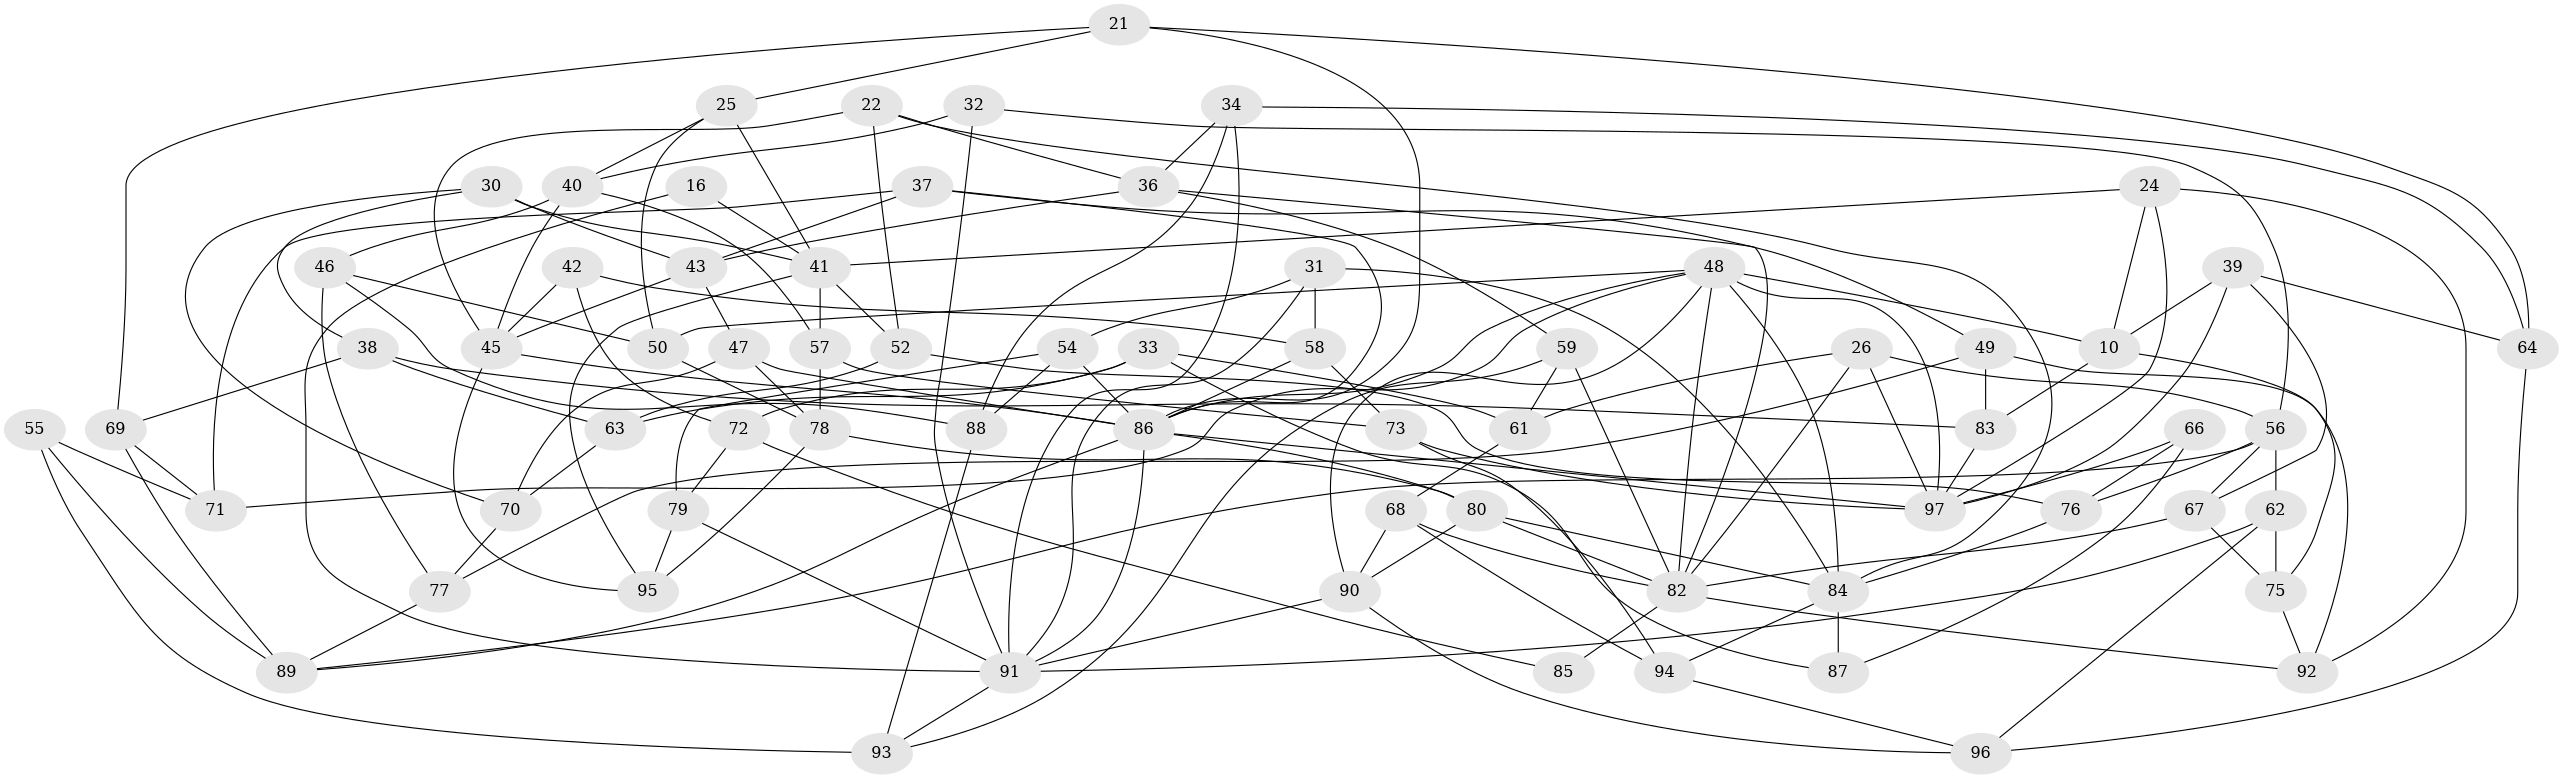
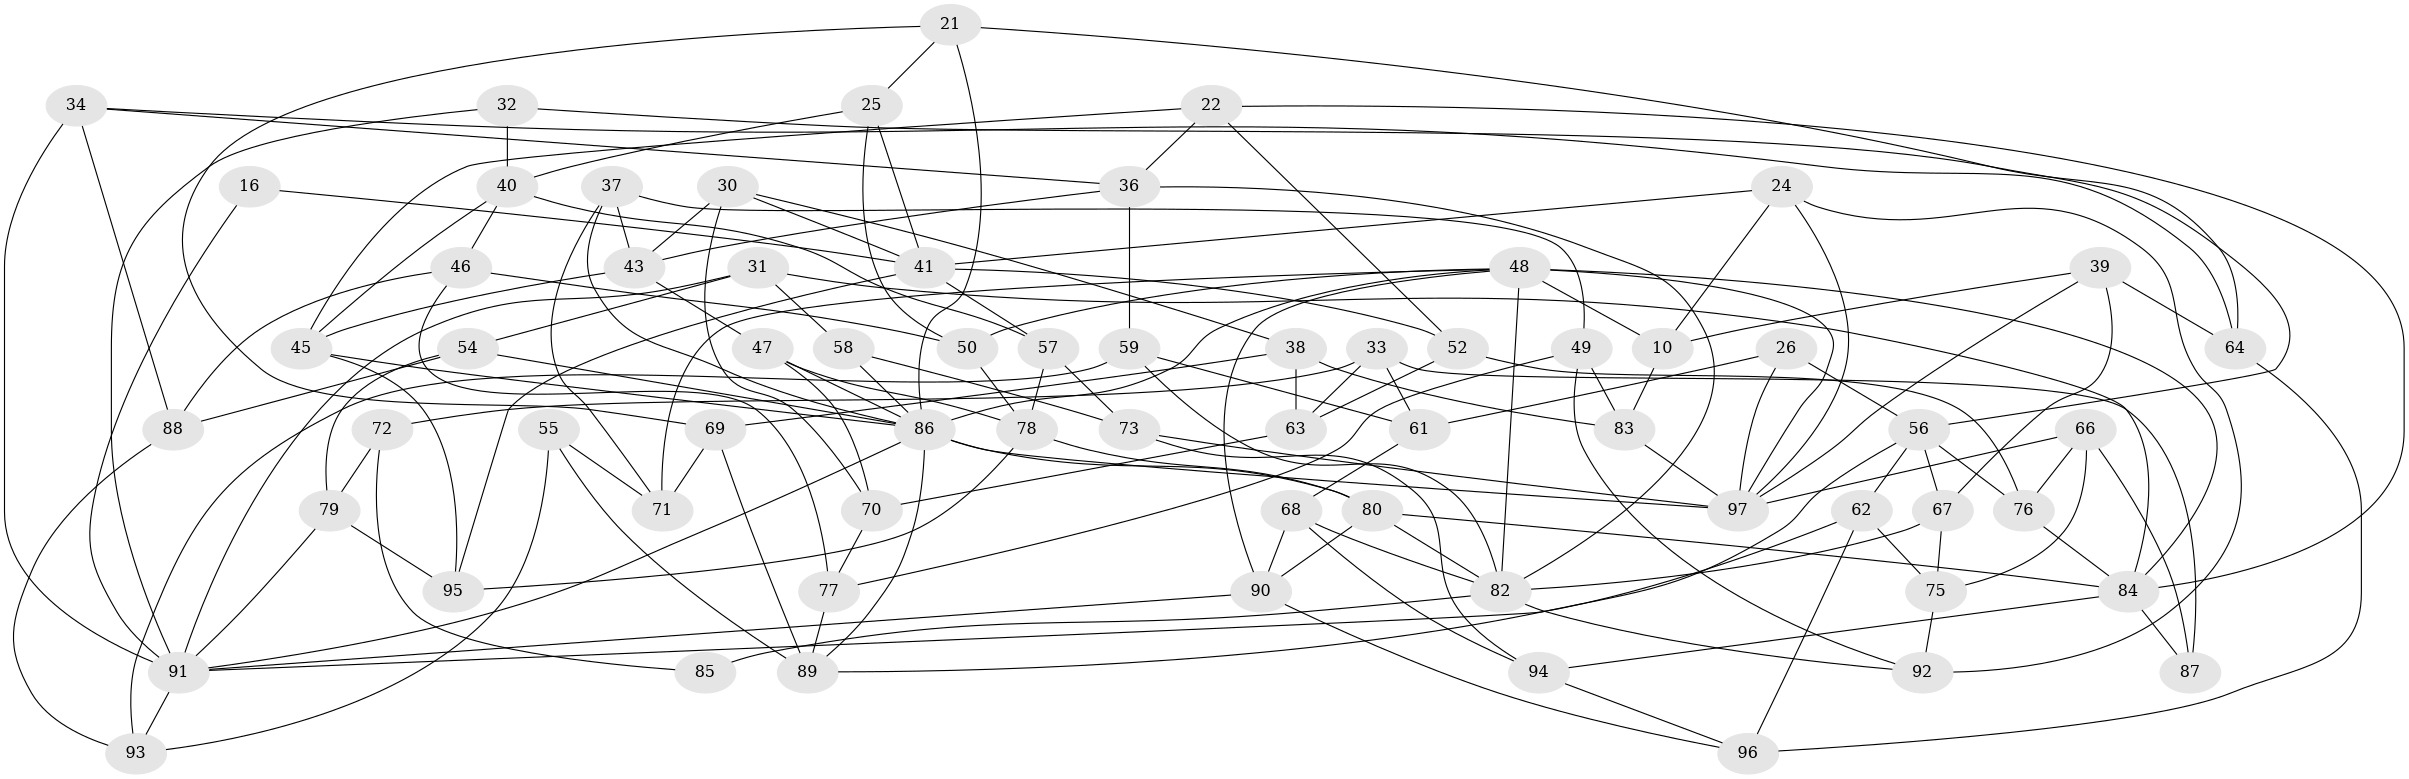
(573, 268) -> none
(2335, 464) -> (2050, 545)
(1771, 471) -> none
